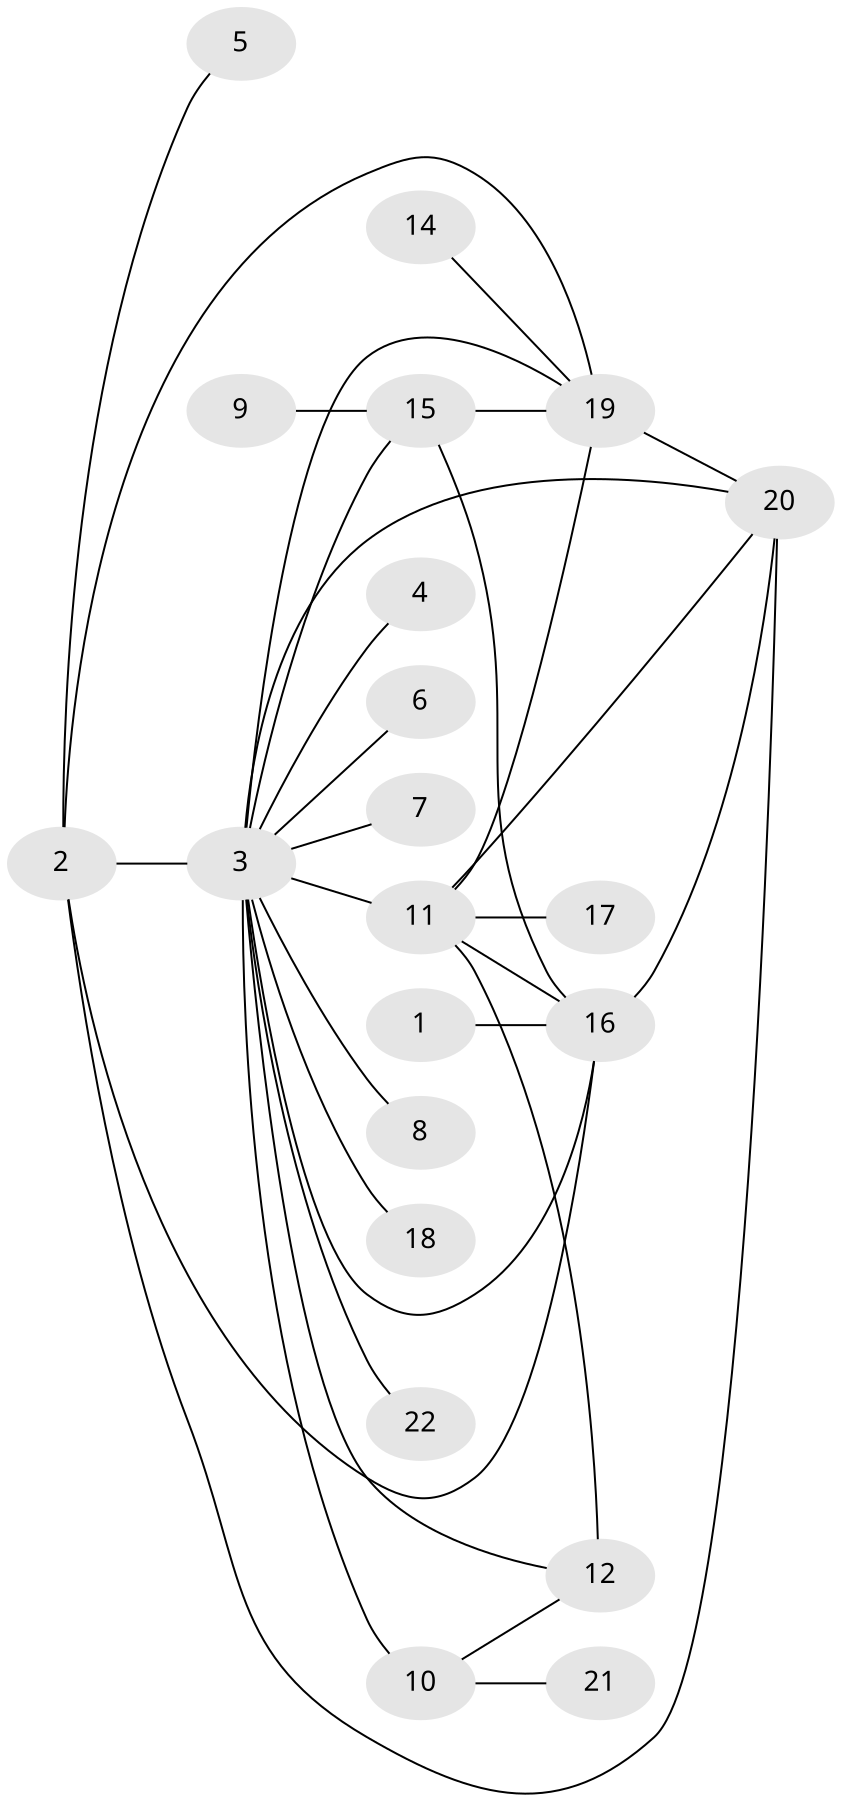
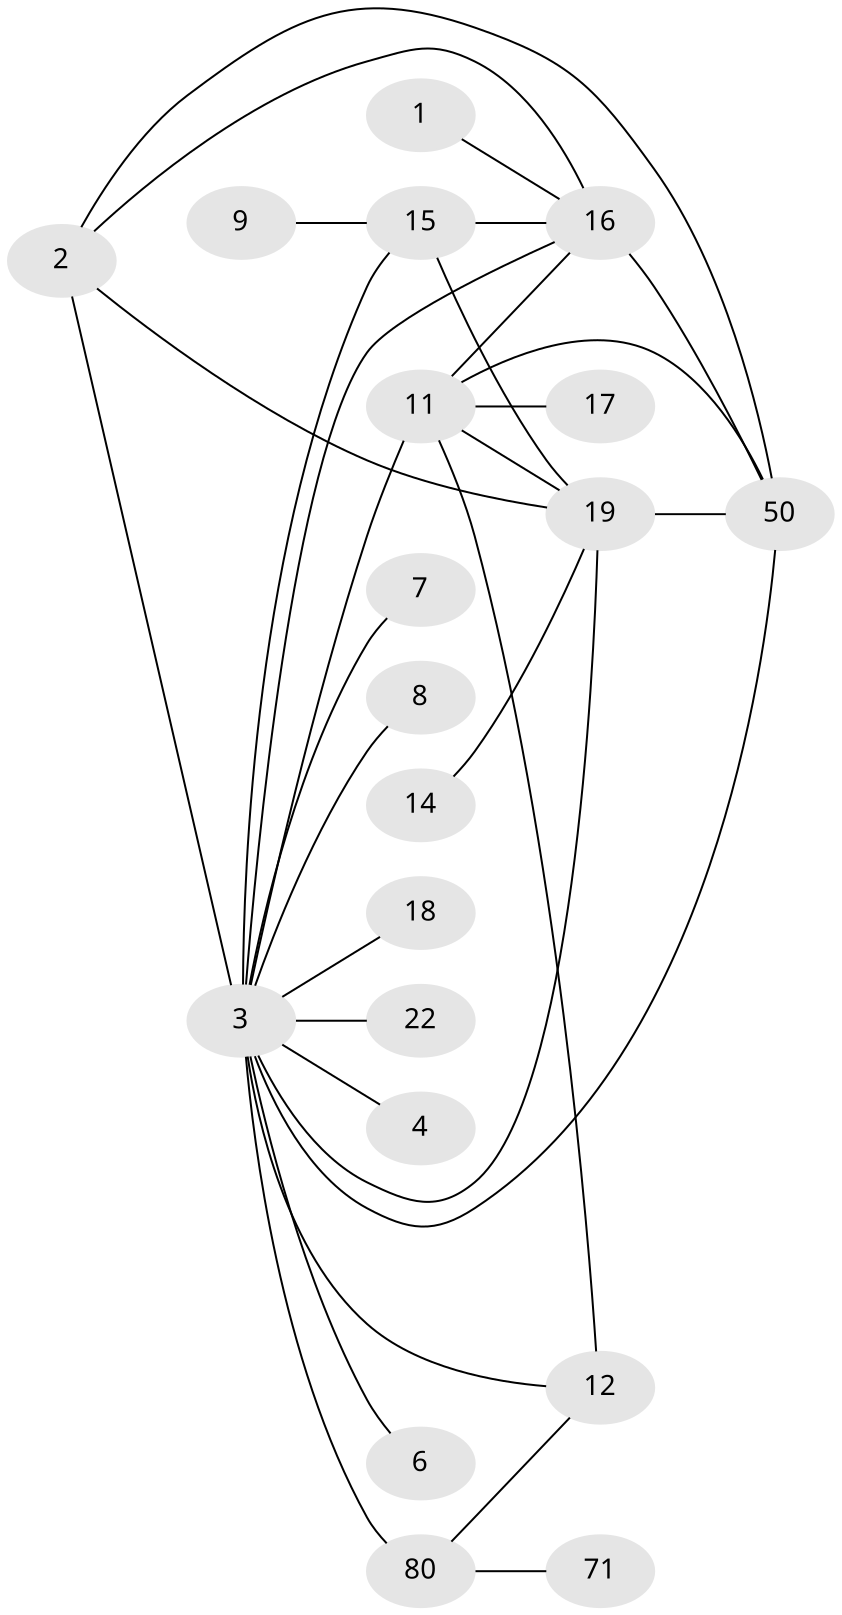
(241, 44) -> none
(780, 503) -> (780, 514)
(421, 1683) -> (421, 1571)
(600, 1683) -> (600, 1571)
